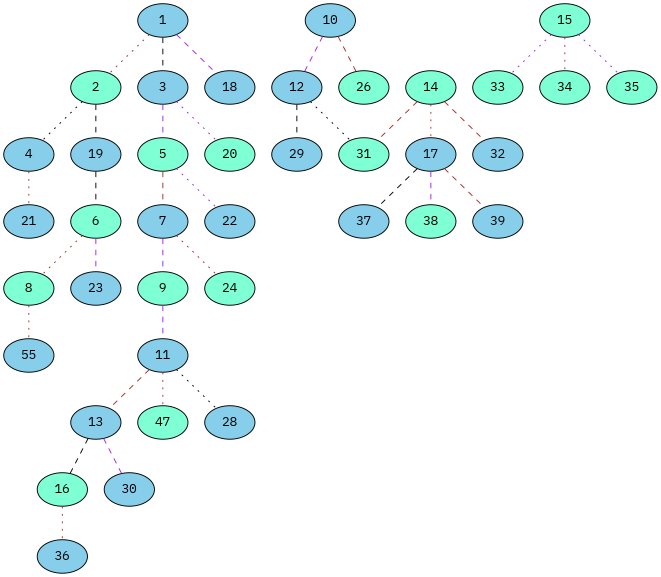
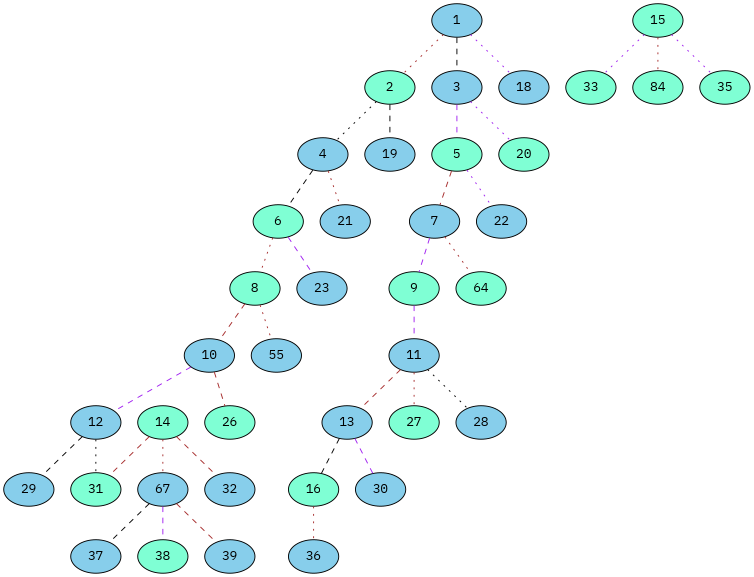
(196, 54) -> (490, 54)
(565, 87) -> (658, 87)
(431, 154) -> (163, 489)
(96, 188) -> (301, 188)
(230, 288) -> (481, 288)
none -> (232, 322)
(163, 422) -> (414, 422)
